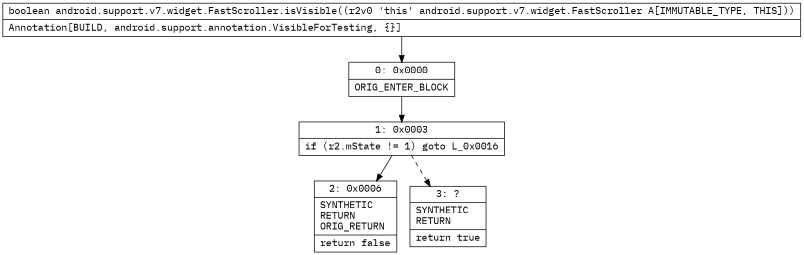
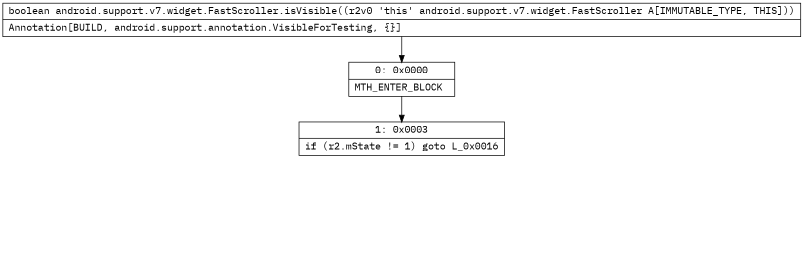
(402, 87) -> (399, 87)
(356, 217) -> none
(448, 217) -> none
